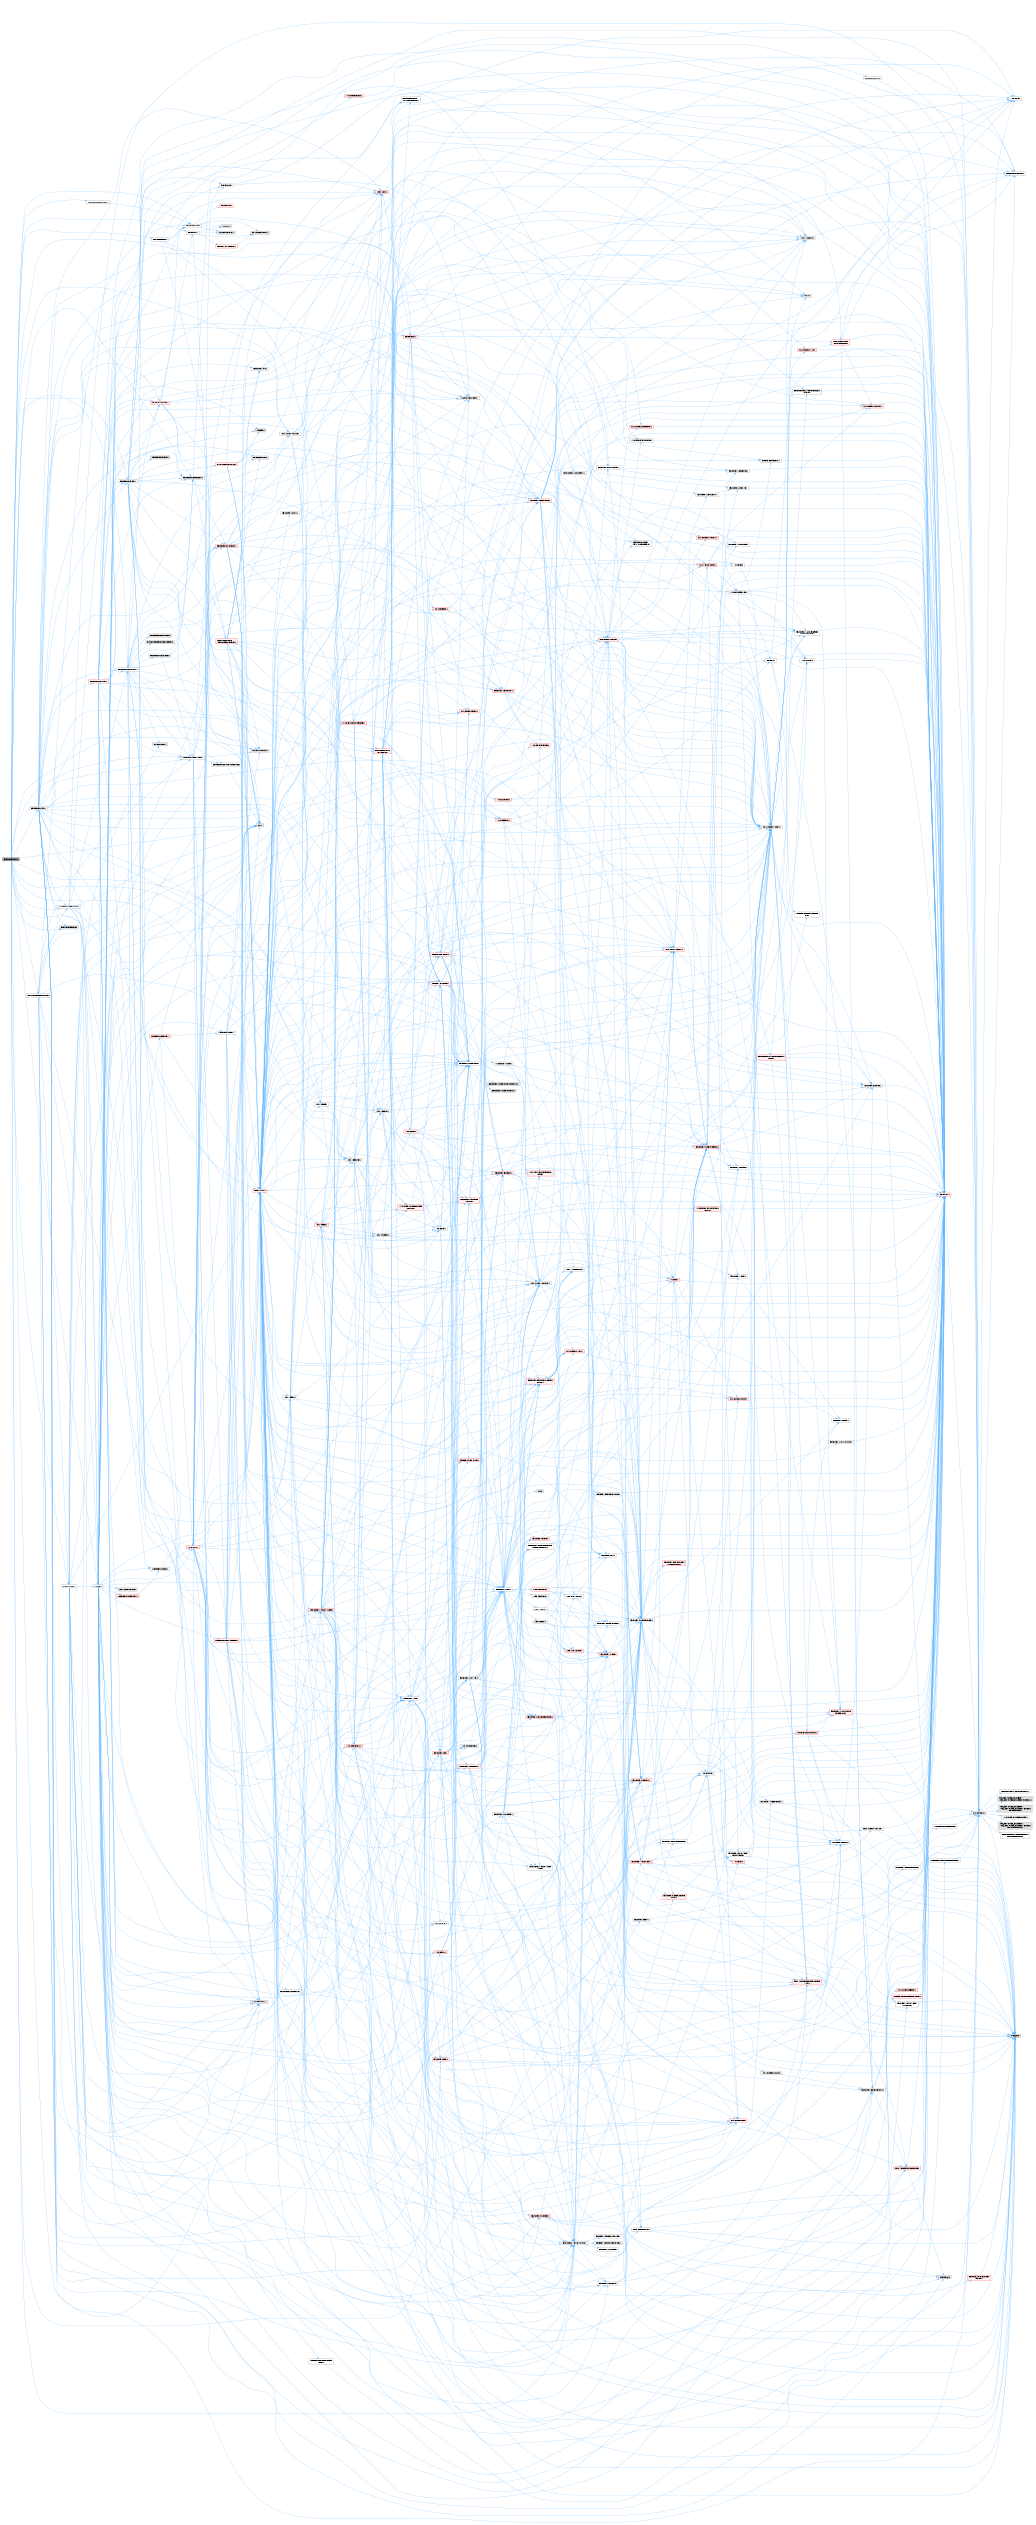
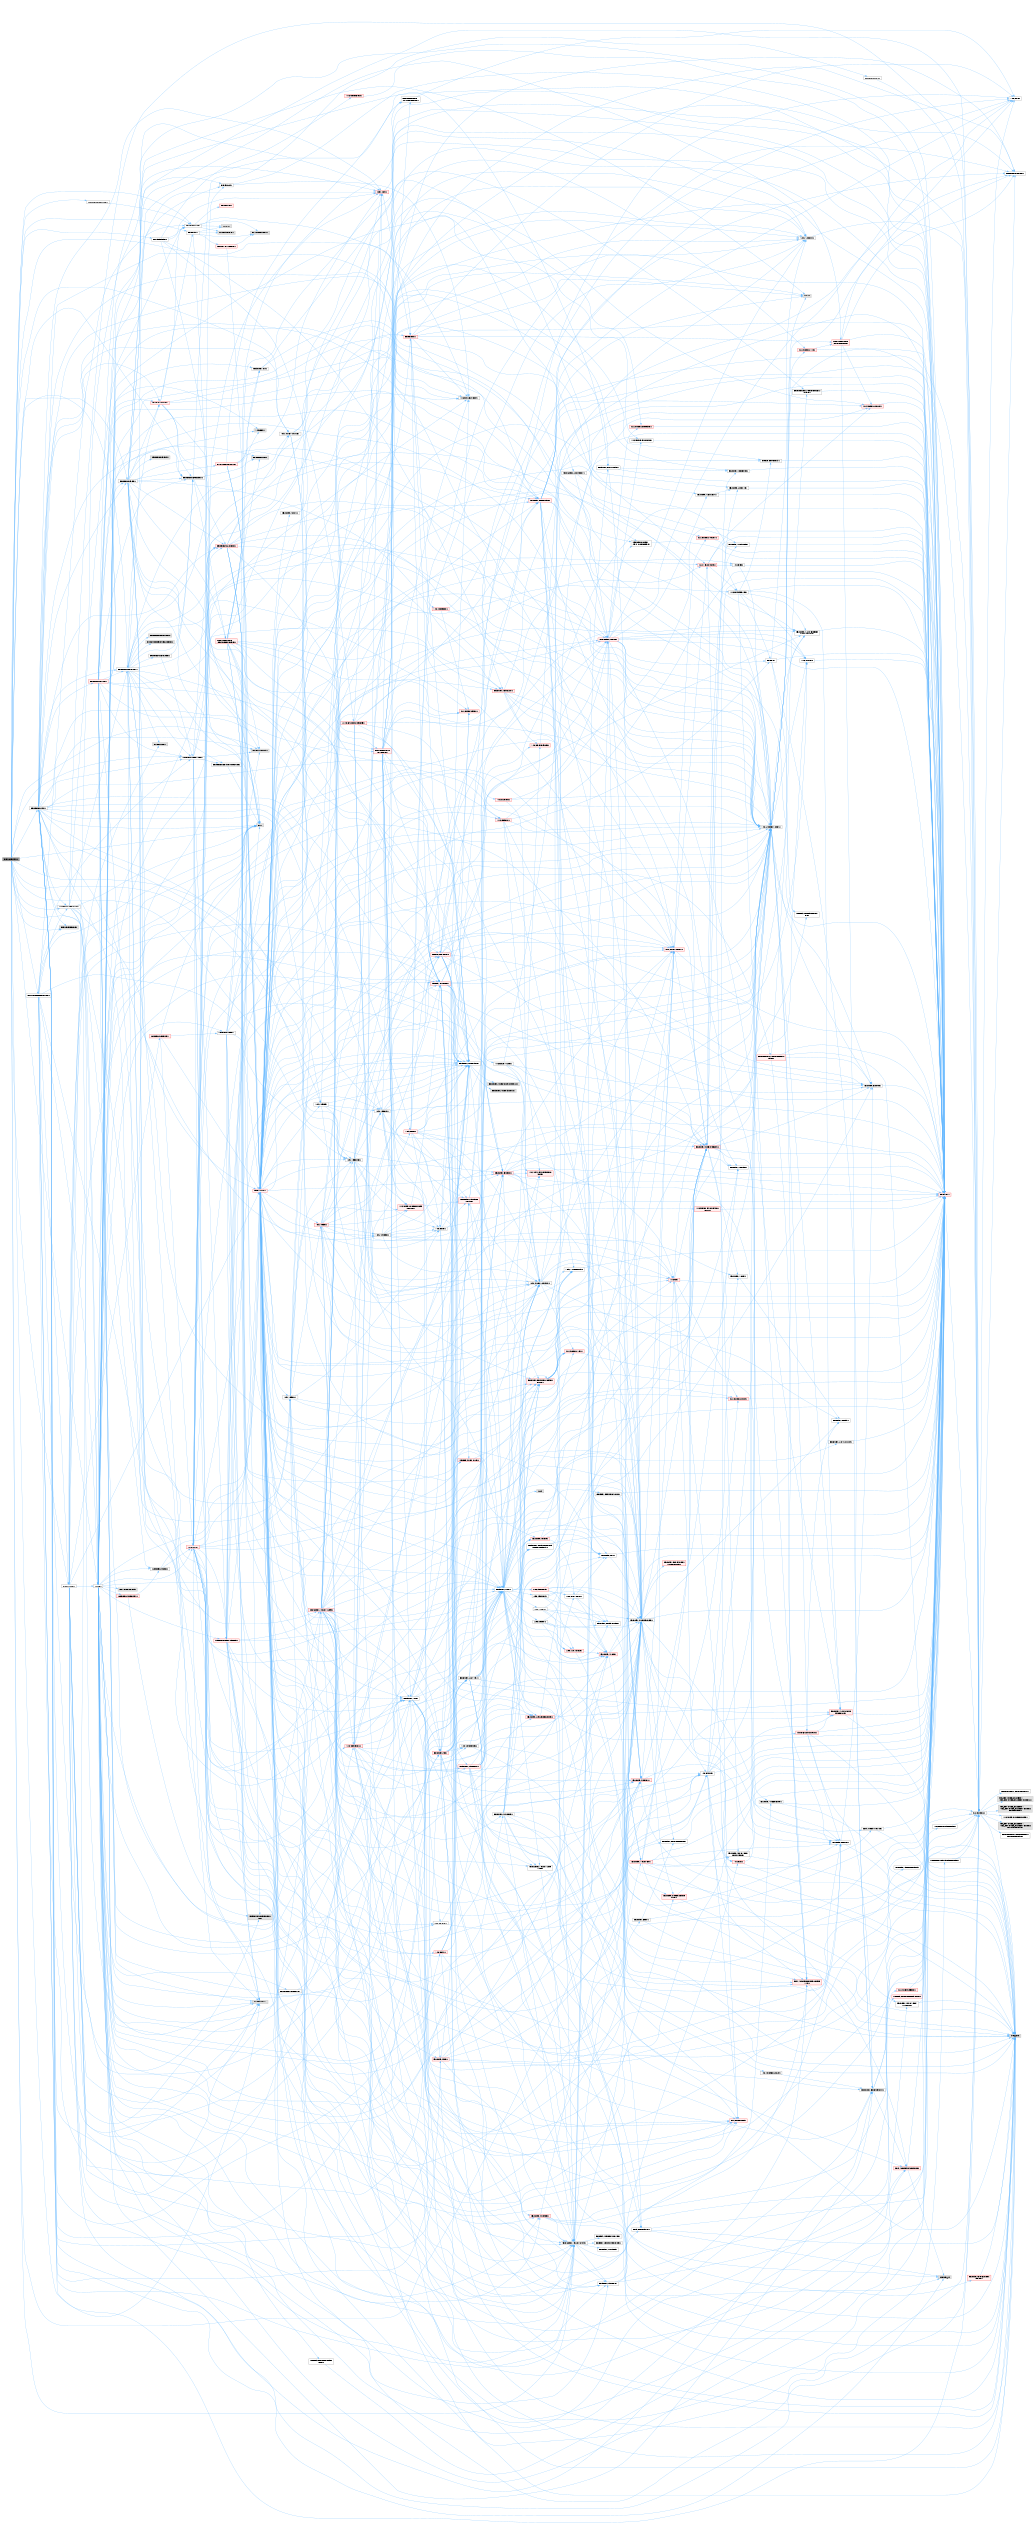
(807, 915) -> (807, 915)
none -> (260, 1917)
(260, 1937) -> (85, 732)
